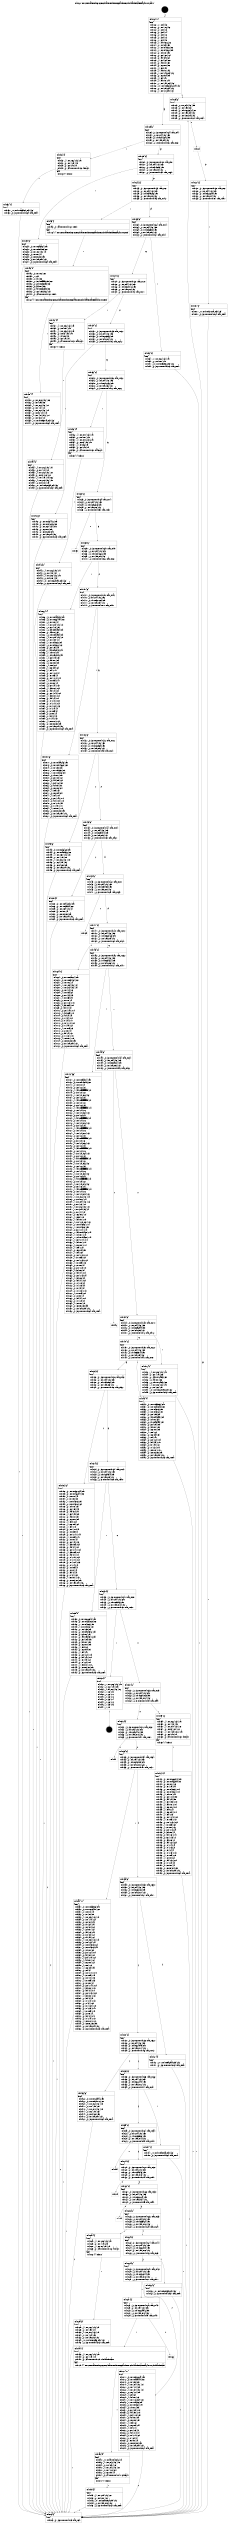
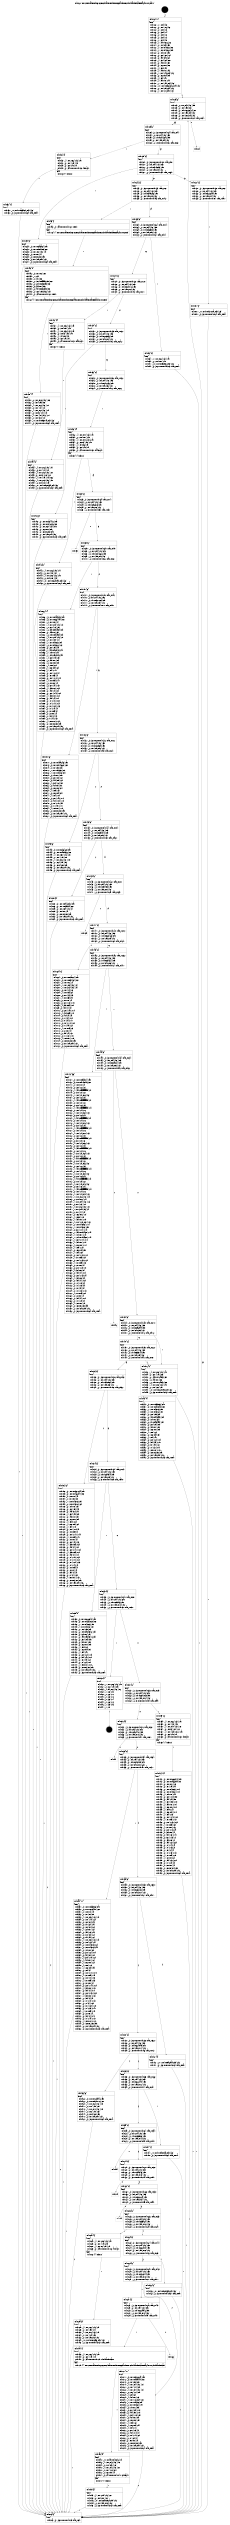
(163, 109) -> (175, 123)
(202, 166) -> (182, 178)
(106, 442) -> (90, 475)
(137, 1378) -> (146, 1362)
none -> (26, 1476)
